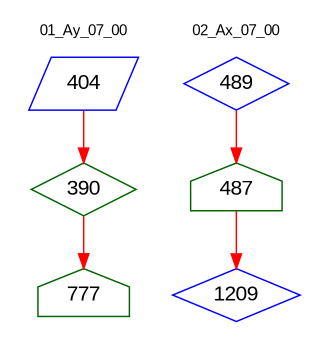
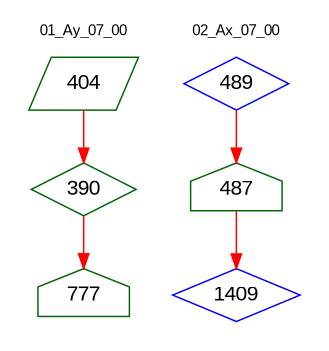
(84, 84) -> (84, 84)
(236, 295) -> (236, 295)
